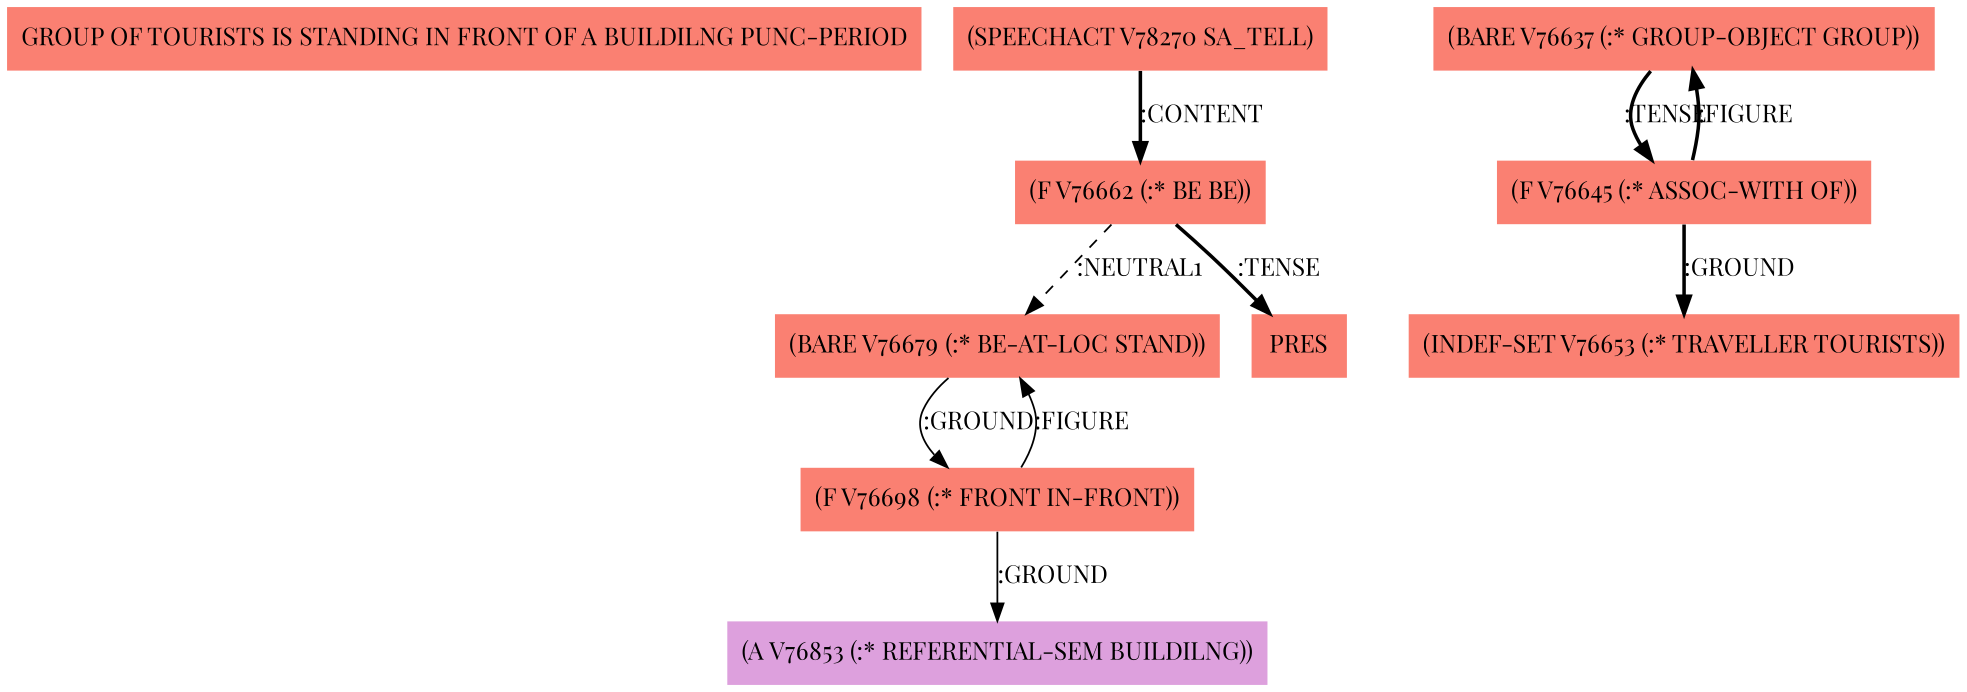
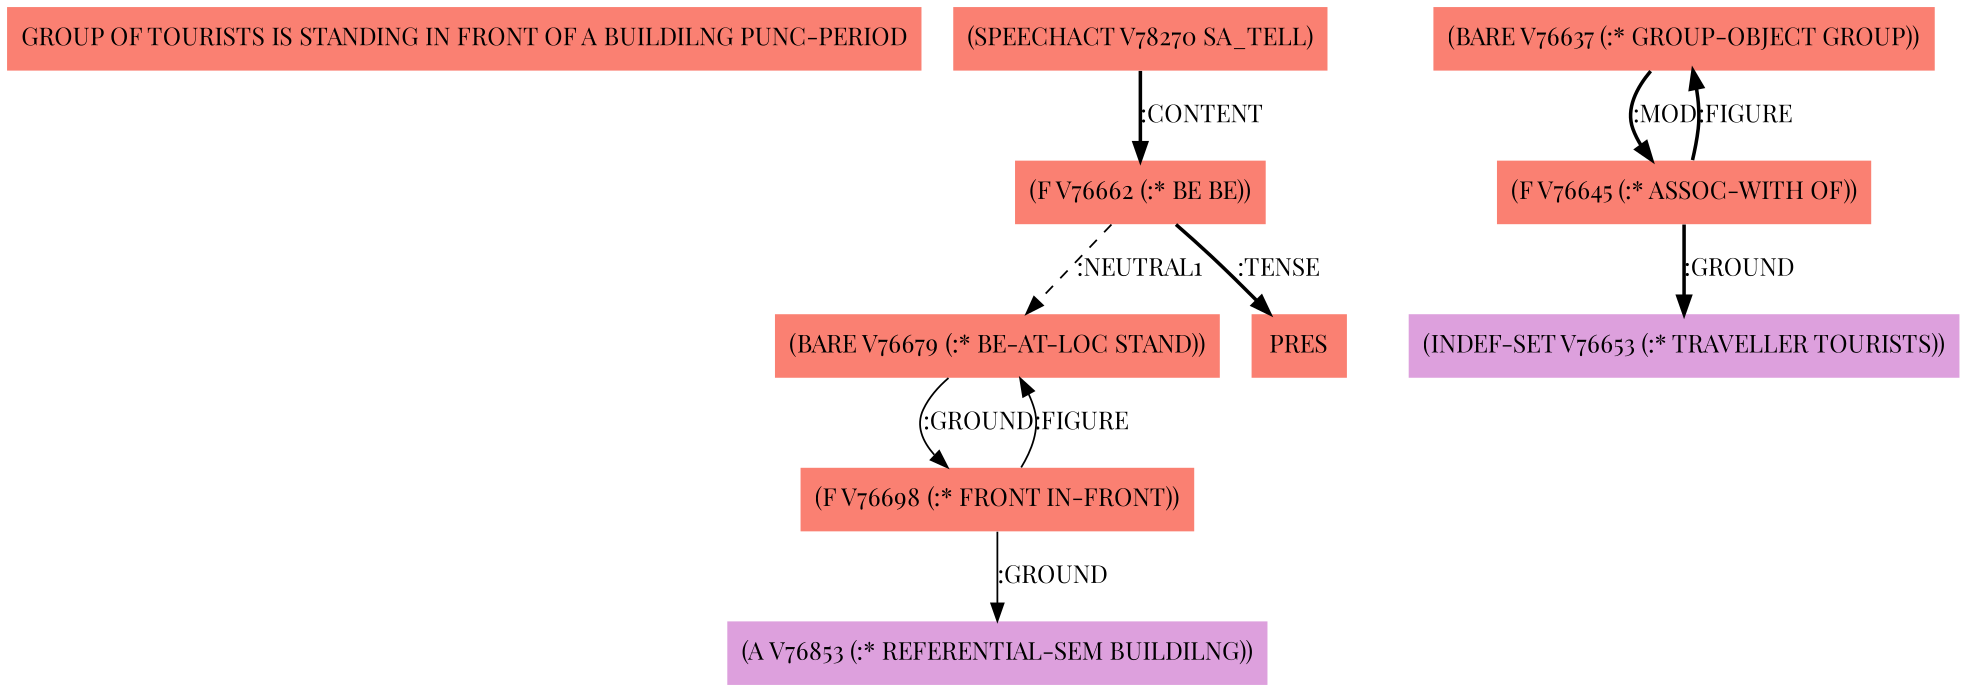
(1666, 116) -> (1666, 116)
(1684, 346) -> (1684, 346)
